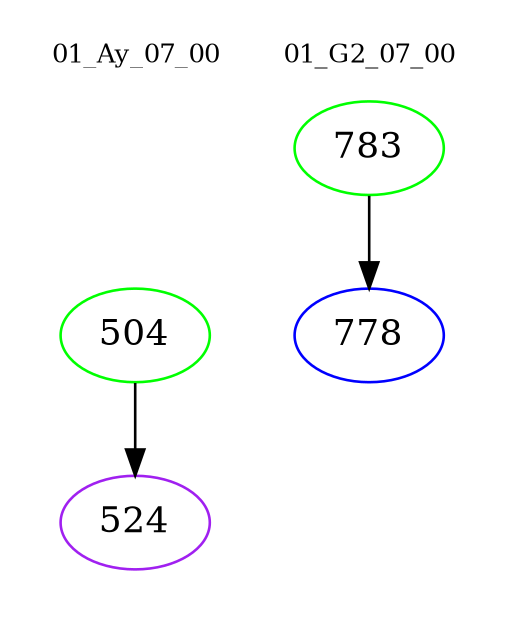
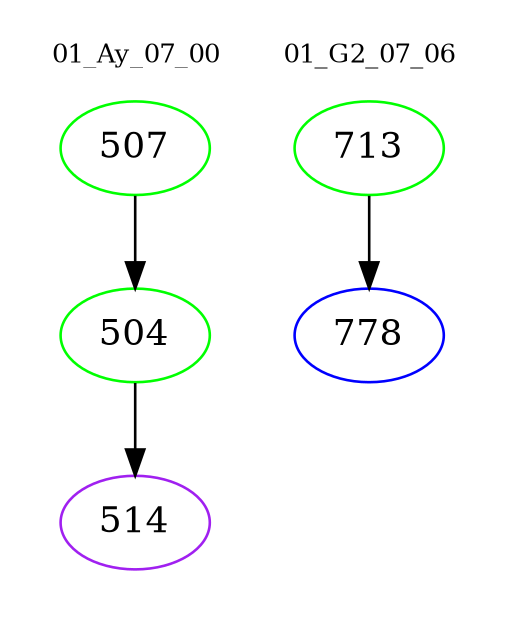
(370, 56) -> (370, 56)
none -> (135, 148)
(369, 148) -> (369, 148)
(135, 523) -> (135, 523)
